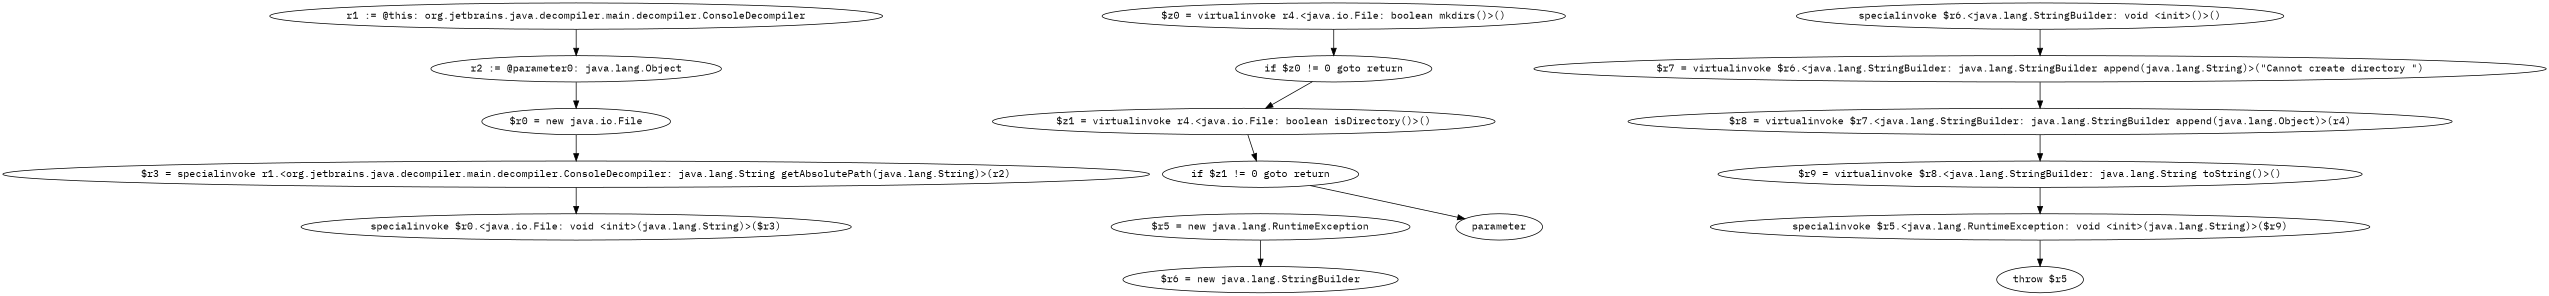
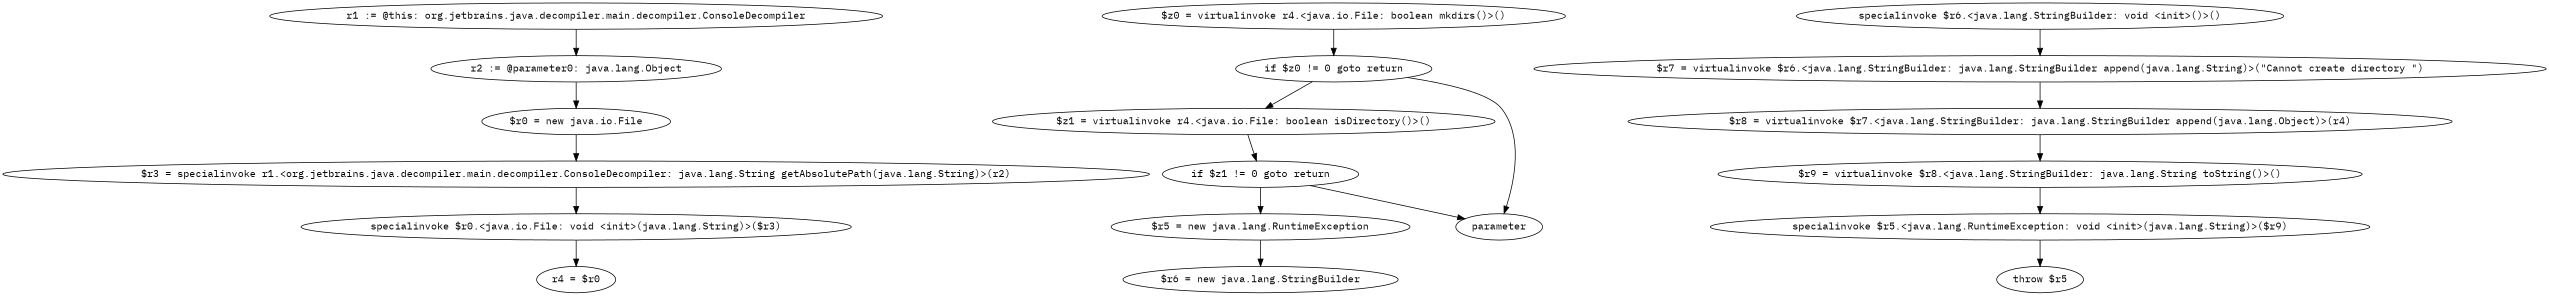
none -> (1502, 109)
none -> (1261, 197)
none -> (576, 280)
